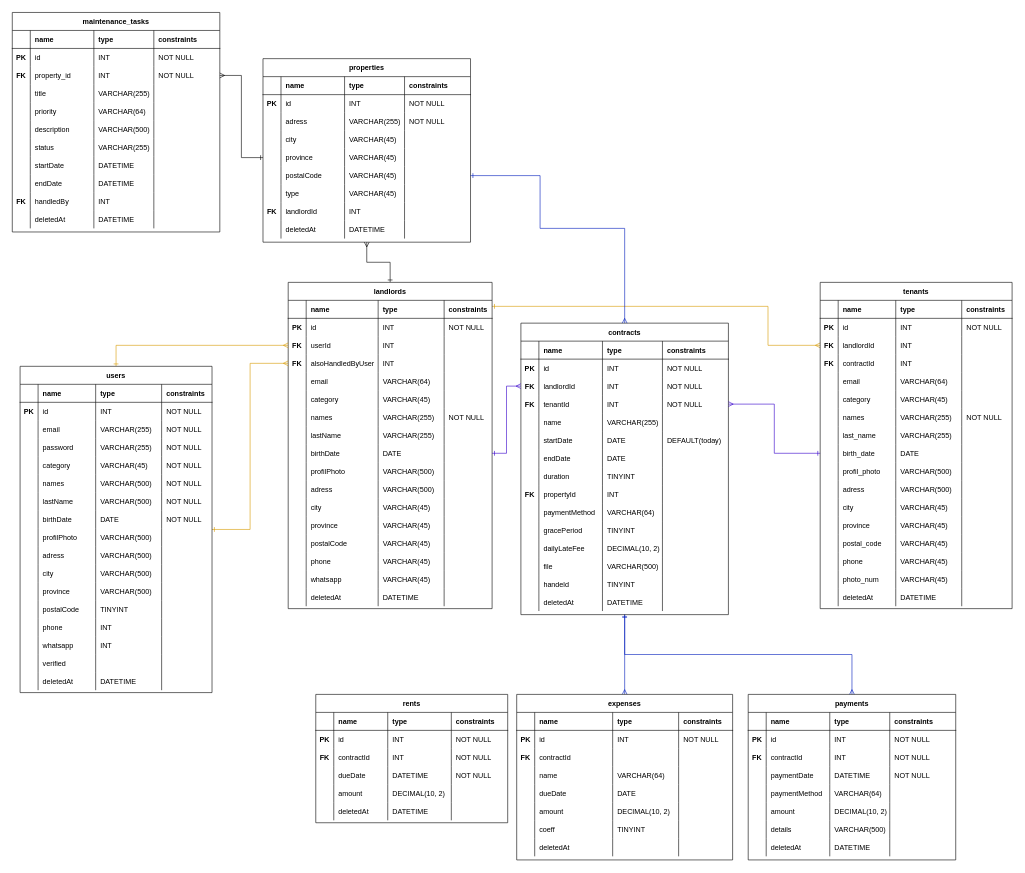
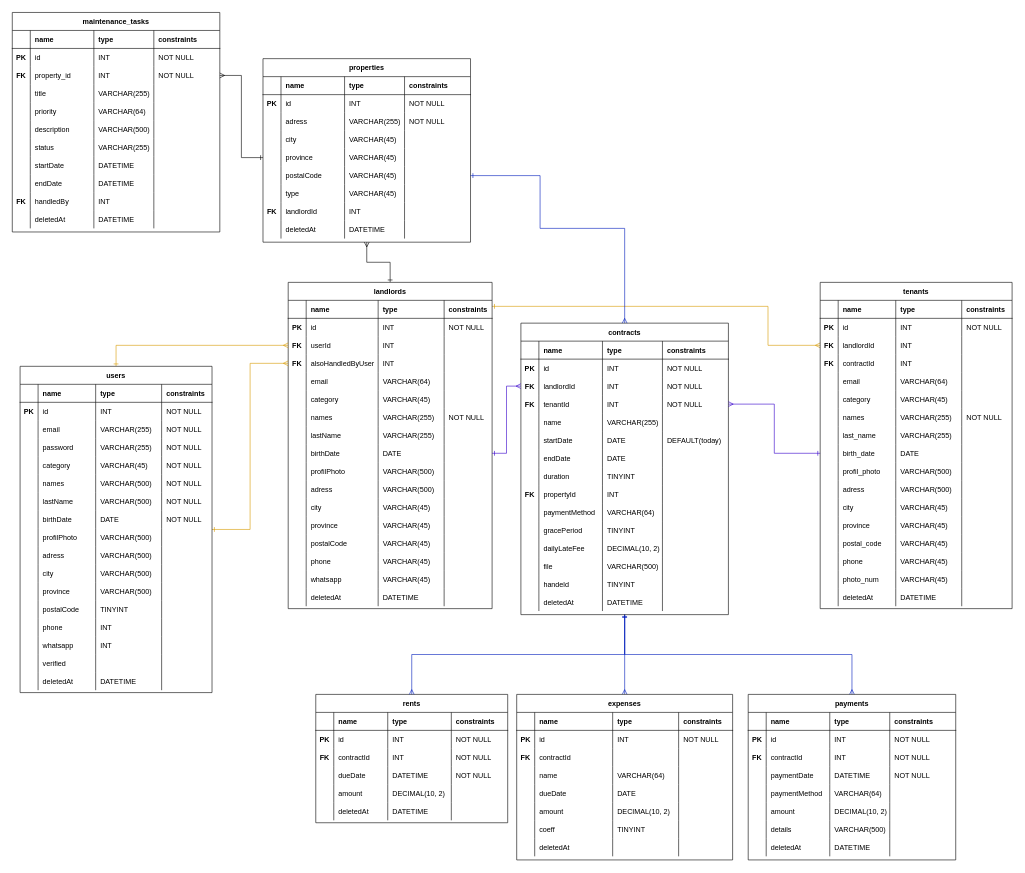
none -> (498, 655)
